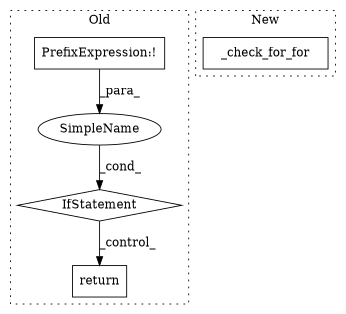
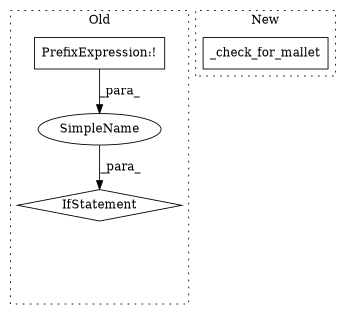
(266, 53) -> (266, 53)
(121, 167) -> (121, 167)
(100, 281) -> none
